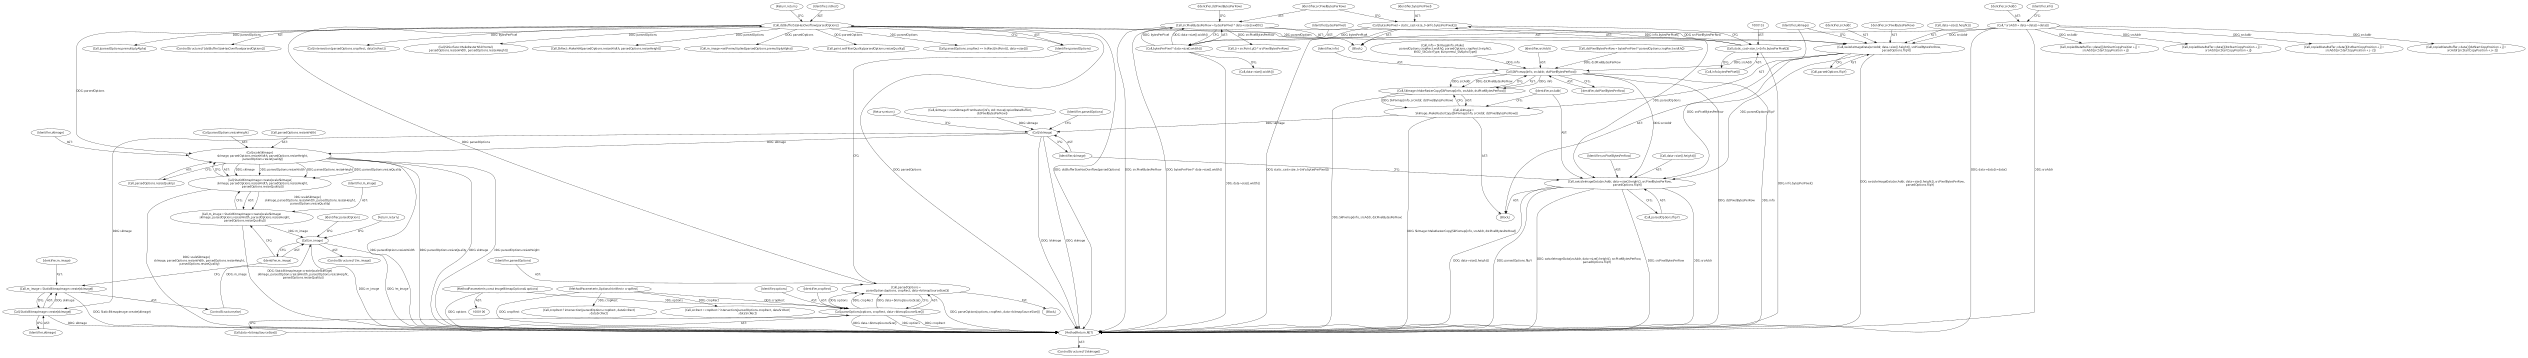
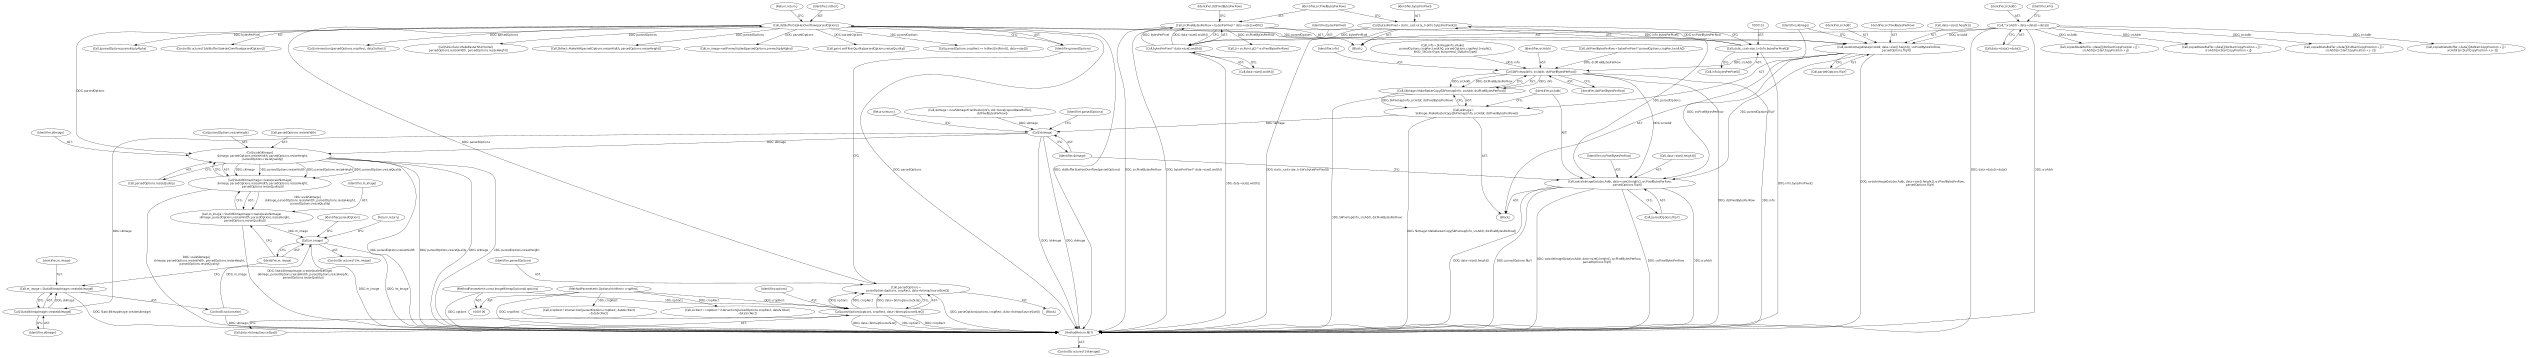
(247, 35) -> (247, 35)
(504, 35) -> (504, 35)
none -> (2003, 49)
none -> (1222, 59)
(817, 289) -> none
none -> (528, 295)
(551, 330) -> (637, 331)
